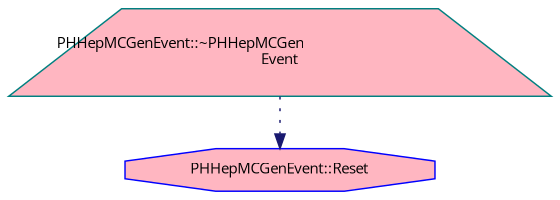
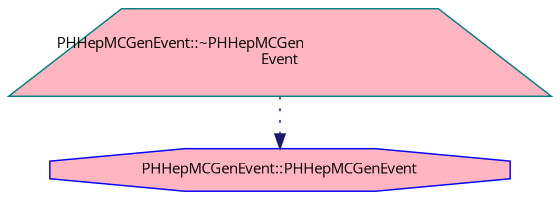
(280, 170) -> (280, 170)
